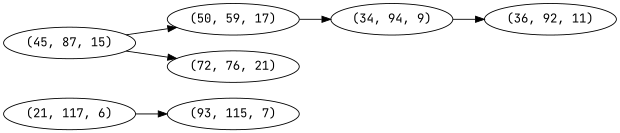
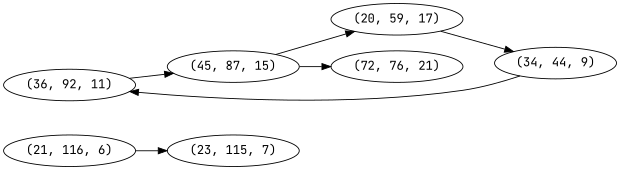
(233, 19) -> (397, 19)
(392, 19) -> (556, 63)
none -> (147, 76)
(70, 114) -> (70, 151)
(233, 114) -> (233, 151)
